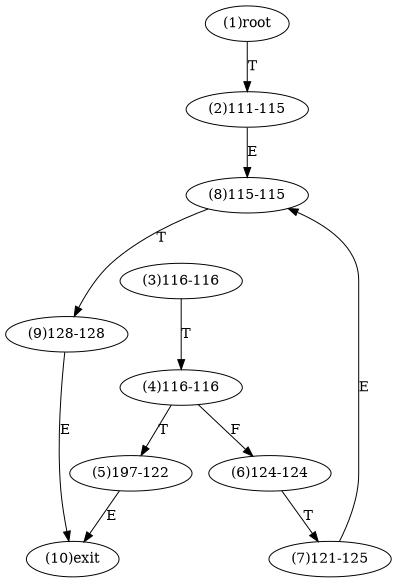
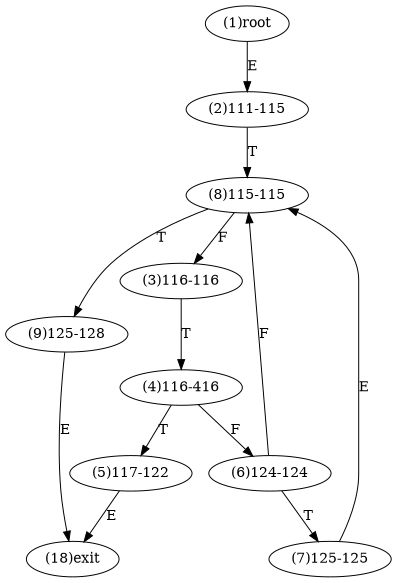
(253, 67) -> (253, 67)
(253, 152) -> (253, 152)
none -> (217, 234)
(67, 334) -> (67, 334)
none -> (259, 339)
(181, 388) -> (181, 388)
(131, 473) -> (131, 473)
(73, 559) -> (73, 559)
(330, 559) -> (330, 559)
